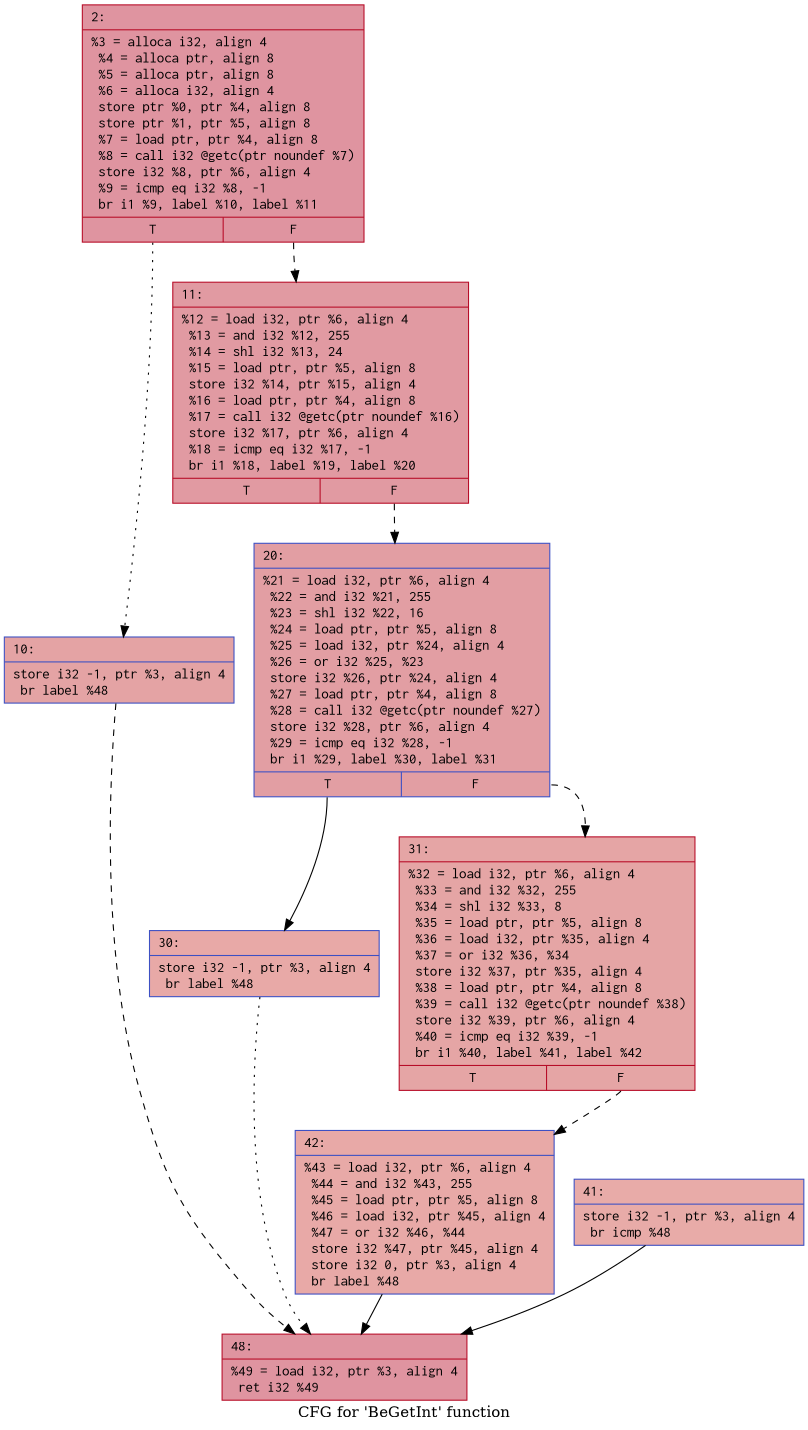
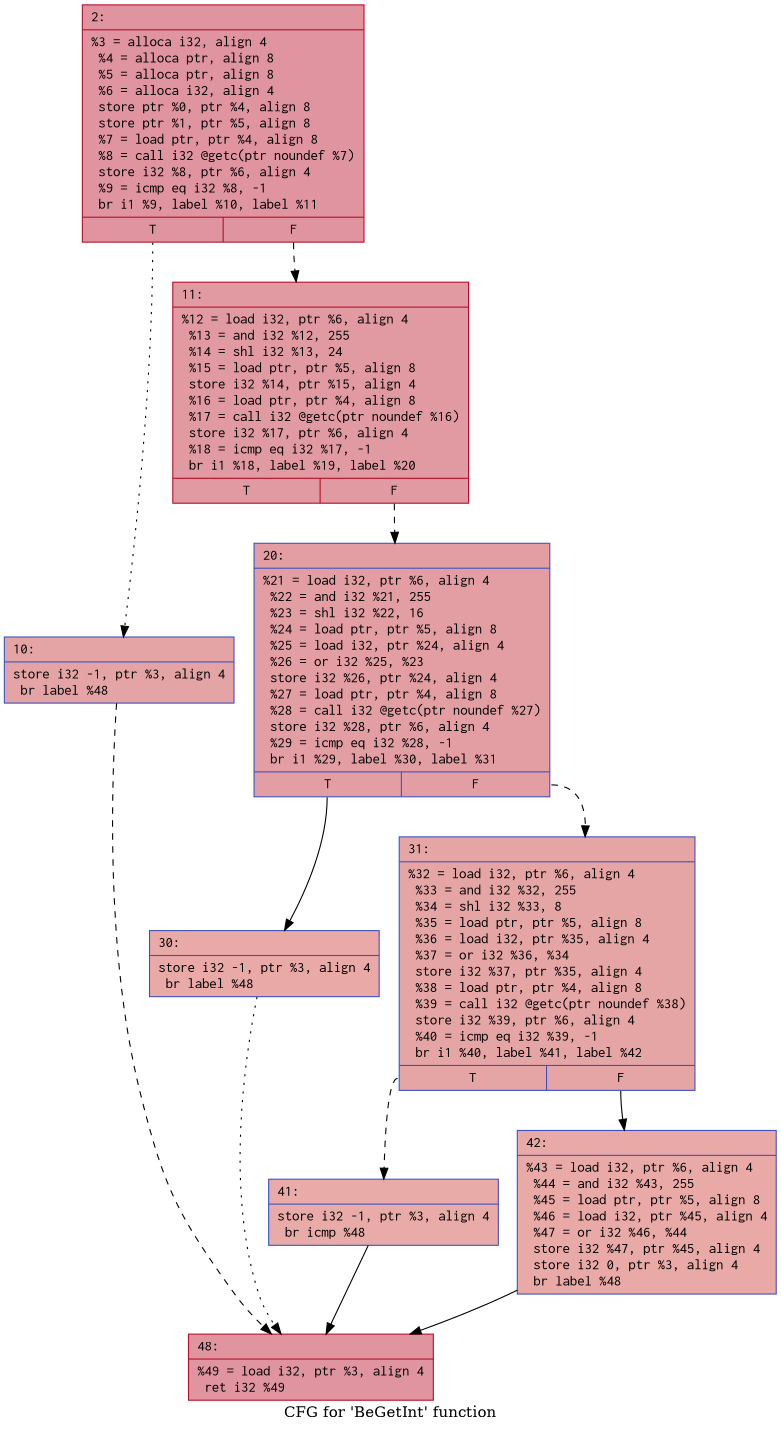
(547, 964) -> (547, 964)
(593, 1111) -> (621, 1105)
none -> (386, 1122)
